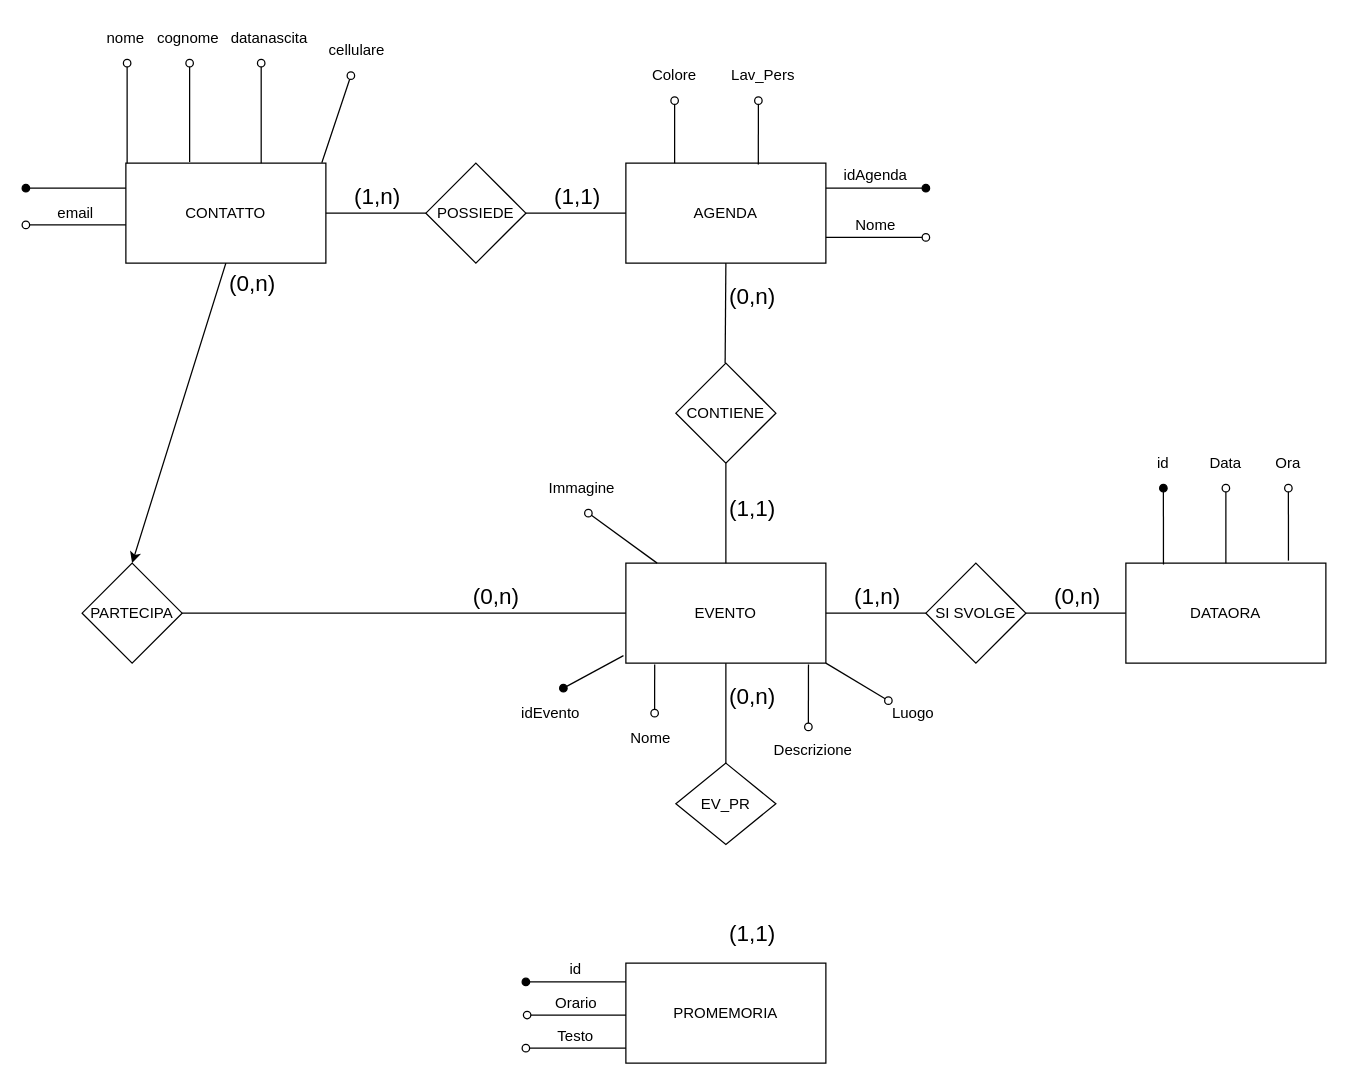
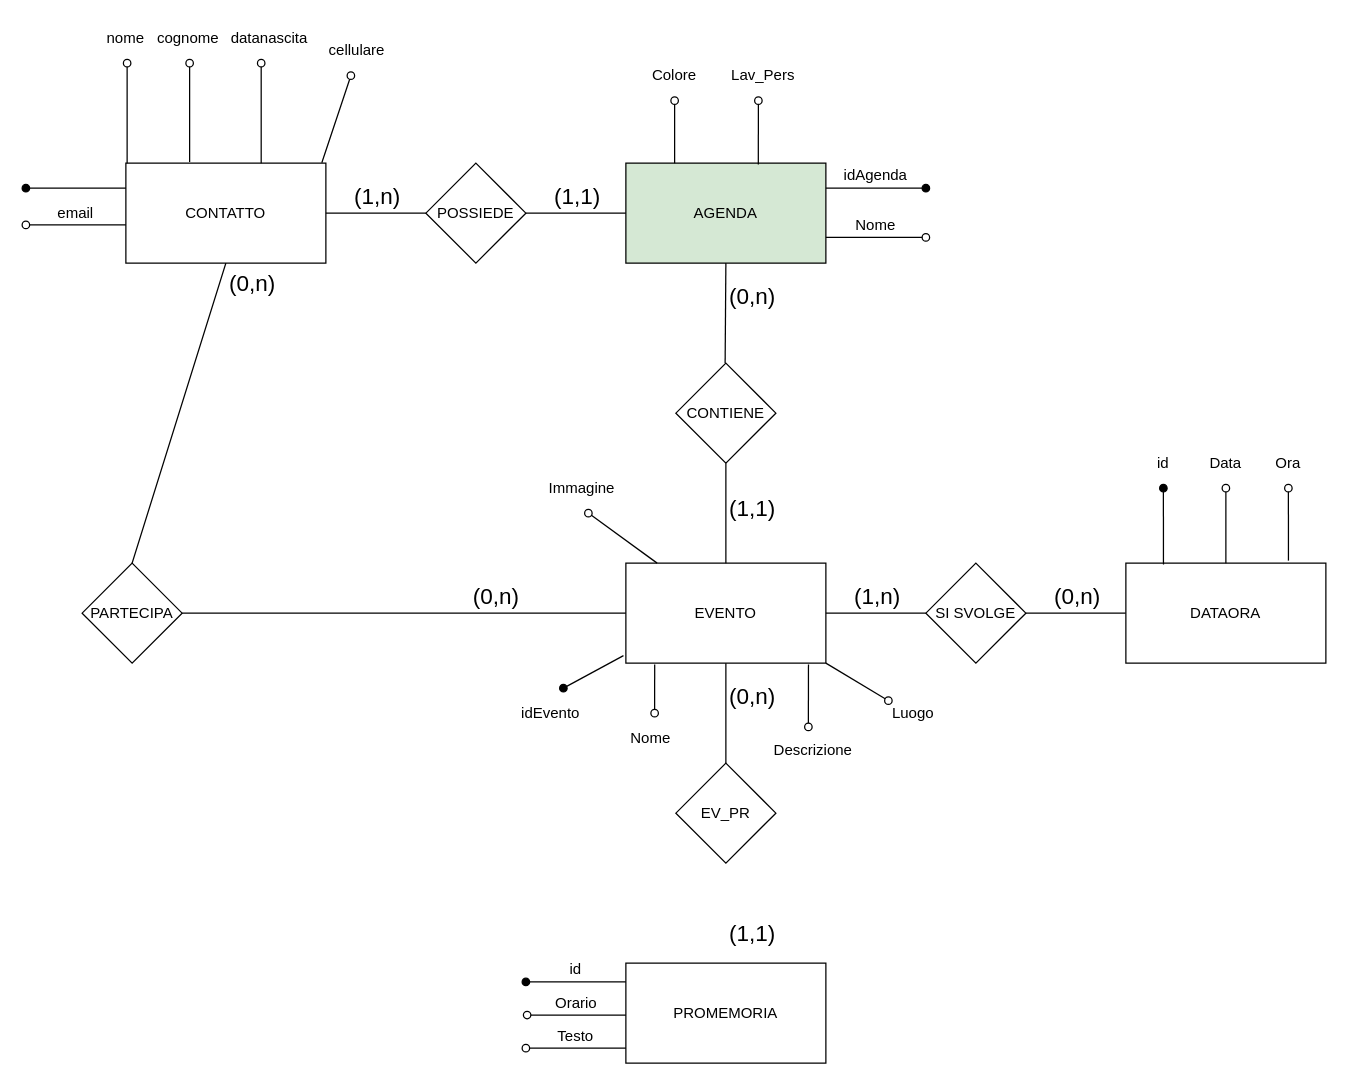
(726, 213) -> (726, 213)
(135, 554) -> (134, 556)
(726, 804) -> (726, 813)
